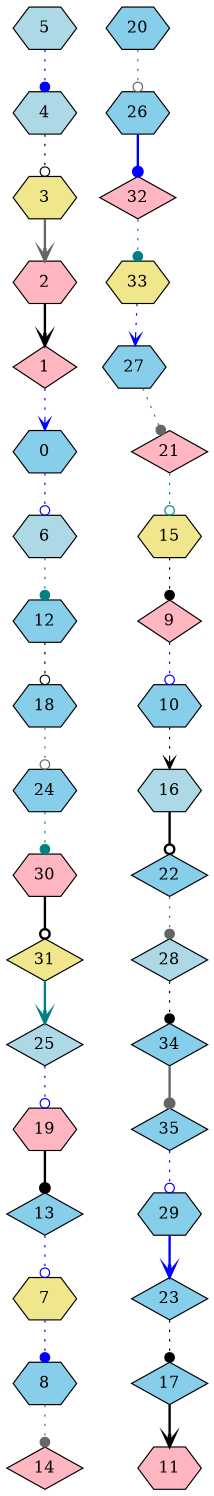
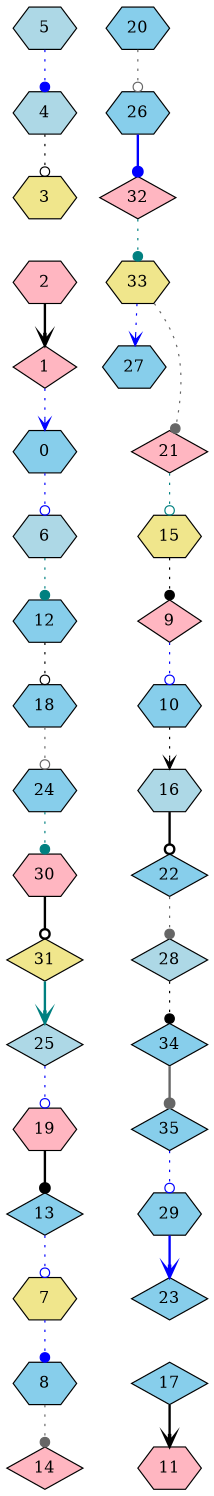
(45, 234) -> none
(151, 407) -> (180, 361)
(170, 1336) -> none
